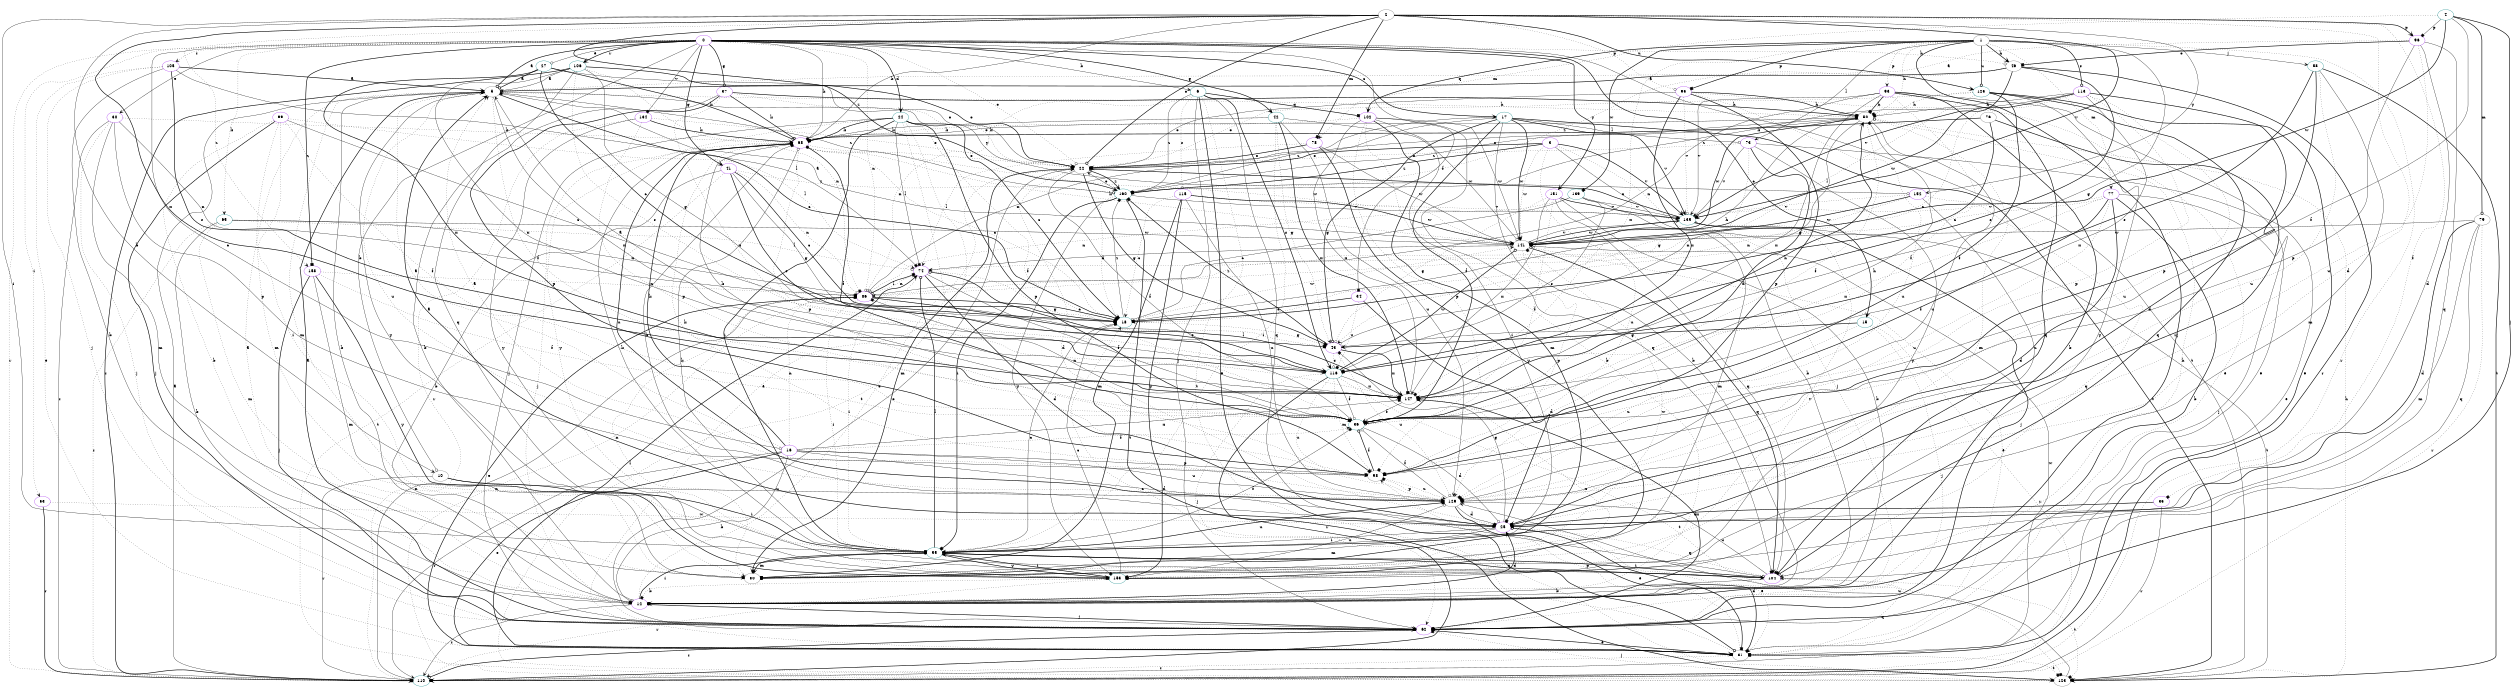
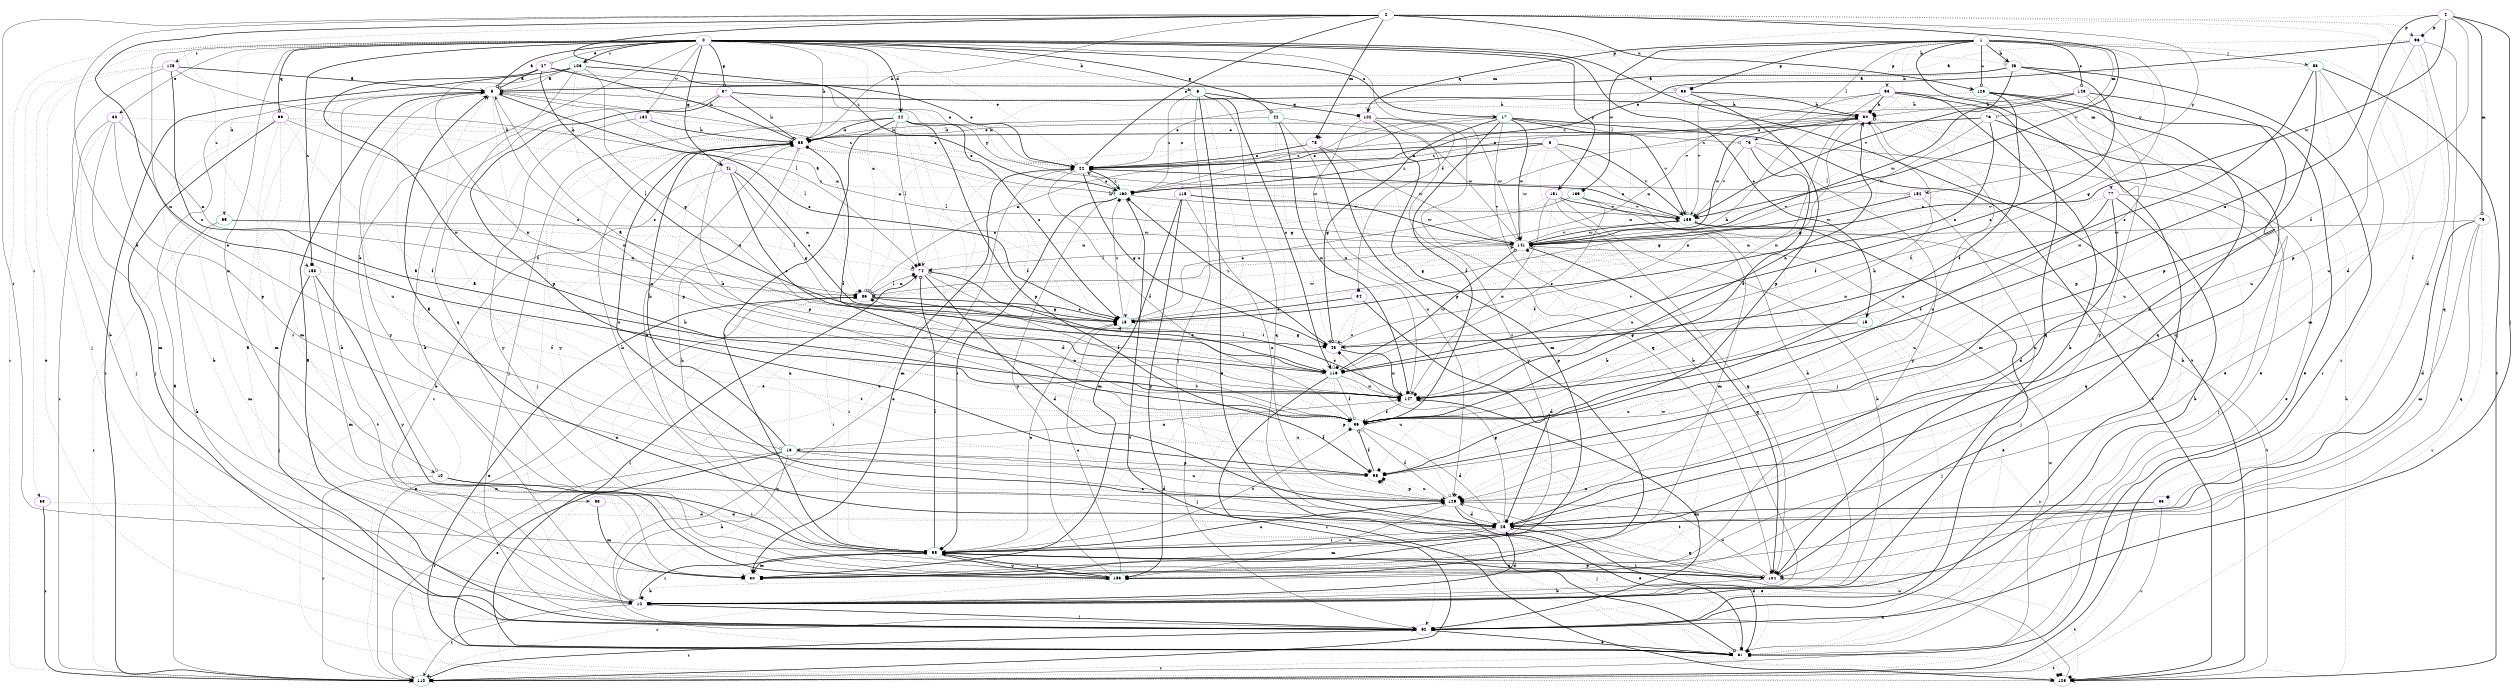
(2446, 15) -> (2446, 15)
(1904, 17) -> (1904, 17)
none -> (463, 44)
(2236, 48) -> (1746, 82)
(995, 51) -> (995, 51)
none -> (2112, 62)
(171, 66) -> (171, 66)
(544, 66) -> (544, 66)
none -> (1405, 83)
(2082, 92) -> (2082, 92)
(1677, 98) -> (1677, 98)
none -> (2132, 115)
(1866, 117) -> (1866, 117)
none -> (577, 132)
(646, 194) -> (646, 194)
none -> (1789, 207)
(1102, 253) -> none
(312, 271) -> (312, 271)
(891, 283) -> (891, 283)
(1743, 284) -> (1743, 284)
(1639, 299) -> (1977, 297)
(1028, 402) -> (1028, 402)
(1344, 425) -> (1344, 425)
(1058, 439) -> (1062, 445)
(789, 450) -> (789, 450)
none -> (597, 502)
(702, 514) -> (702, 514)
(1624, 557) -> (1560, 313)
(1743, 670) -> (1697, 642)
